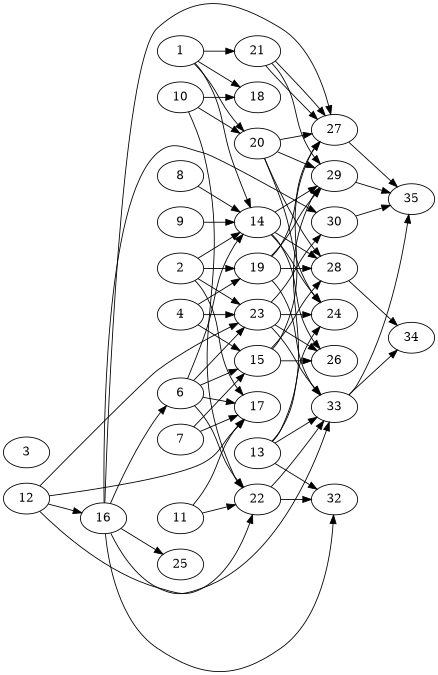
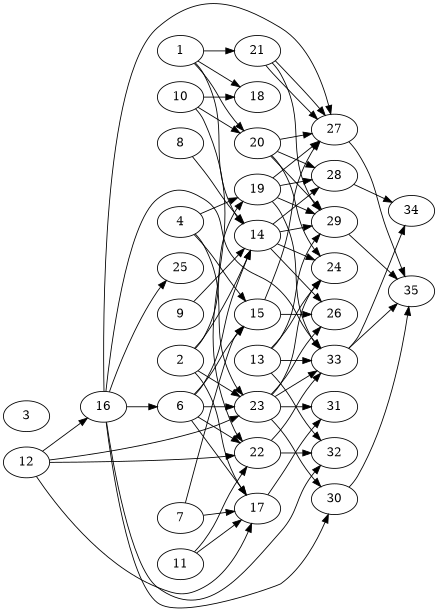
(303, 302) -> none
none -> (335, 407)
